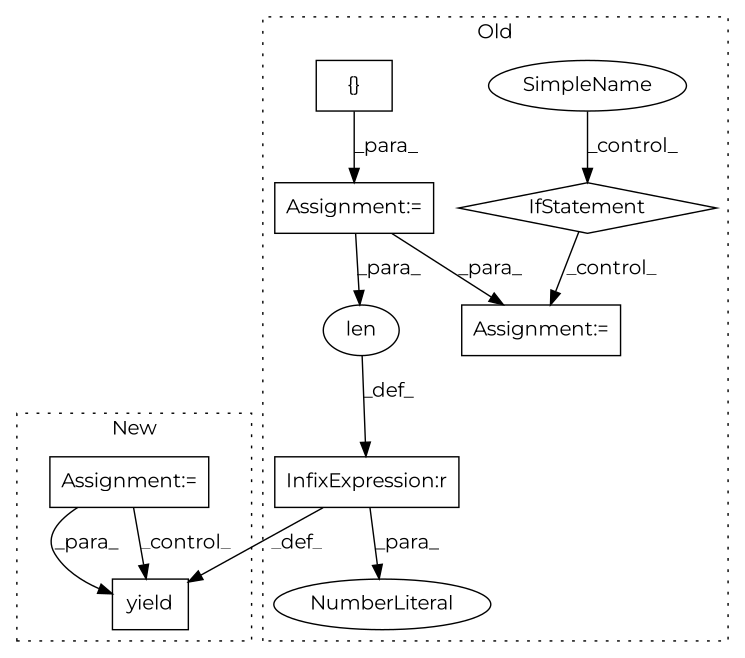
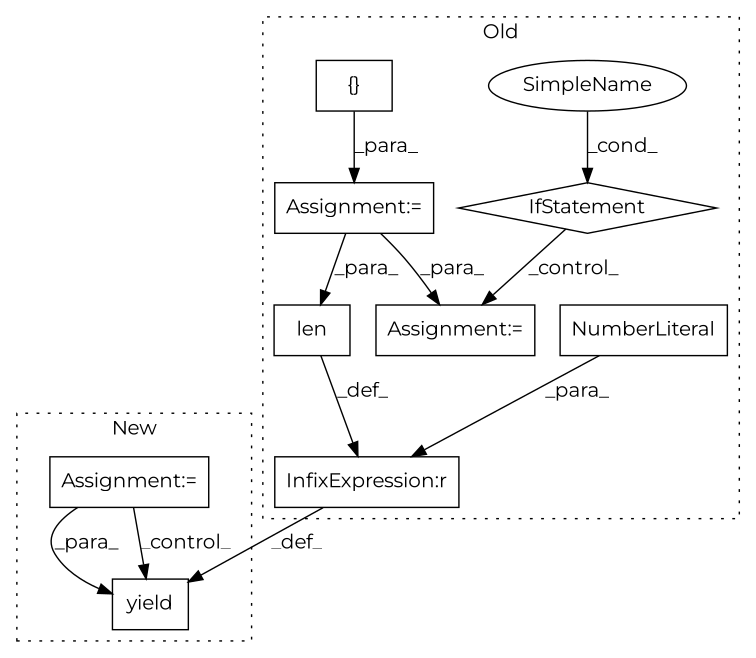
(632, 147) -> (623, 147)
(361, 330) -> (312, 330)
(374, 536) -> (512, 403)
(382, 604) -> (644, 330)
